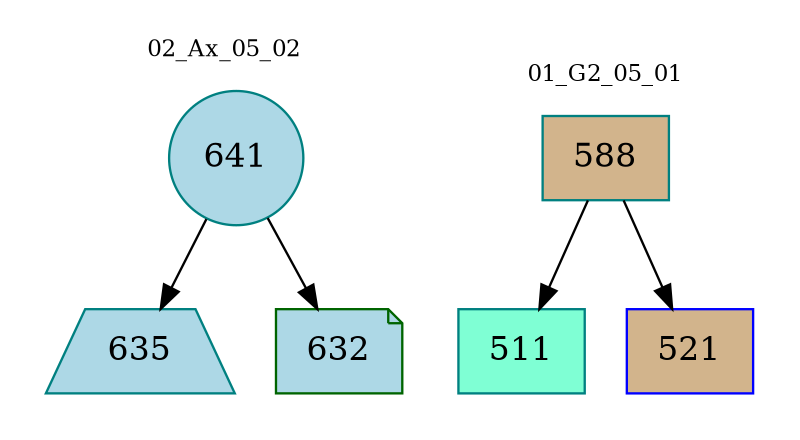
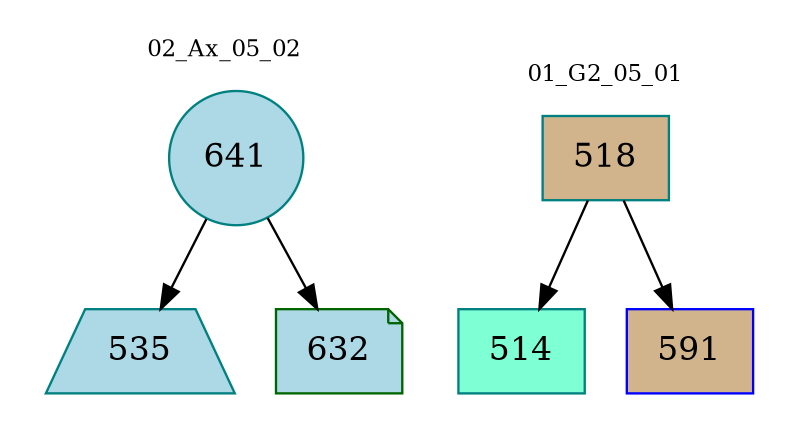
(606, 158) -> (606, 158)
(140, 351) -> (140, 351)
(522, 351) -> (522, 351)
(690, 351) -> (690, 351)
